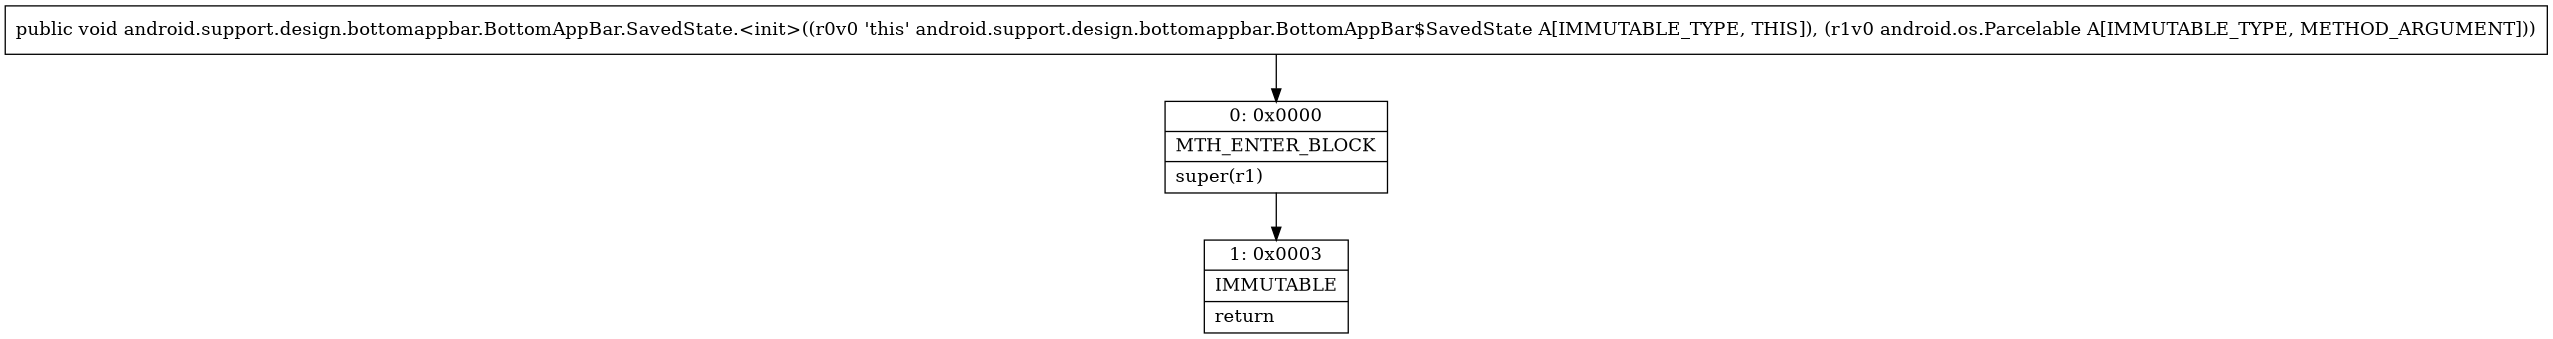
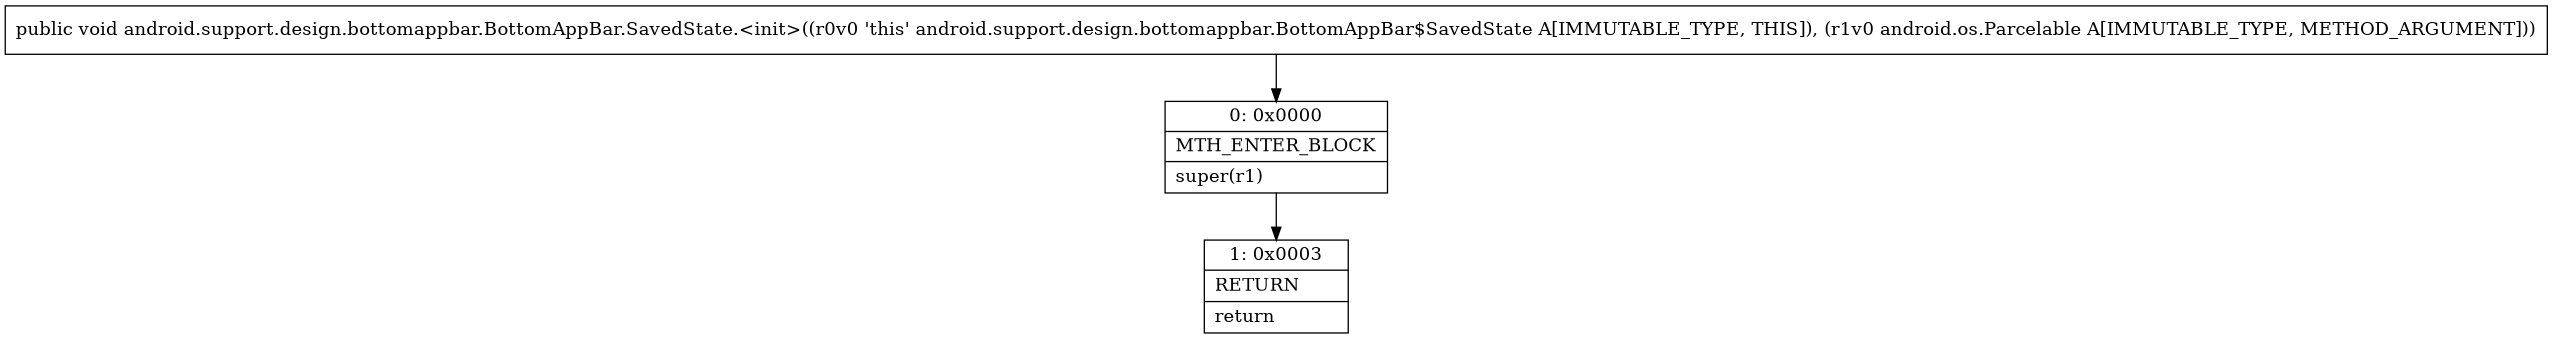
(1276, 285) -> (1257, 285)
